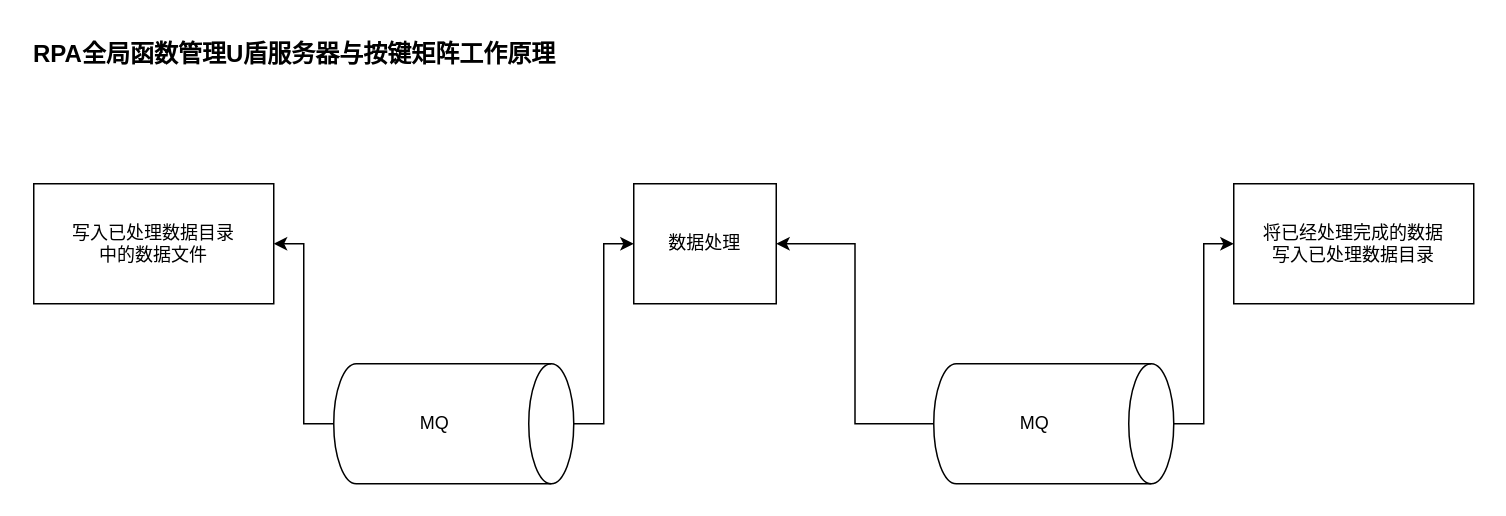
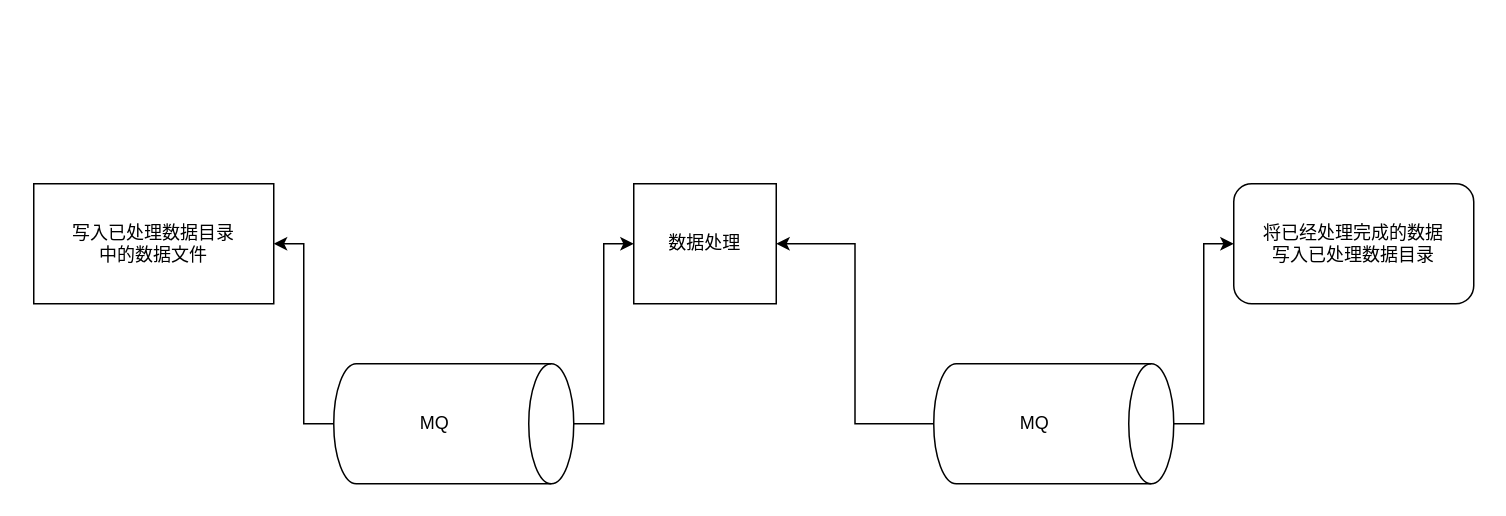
(308, 53) -> none
(1354, 244) -> (1354, 244)
